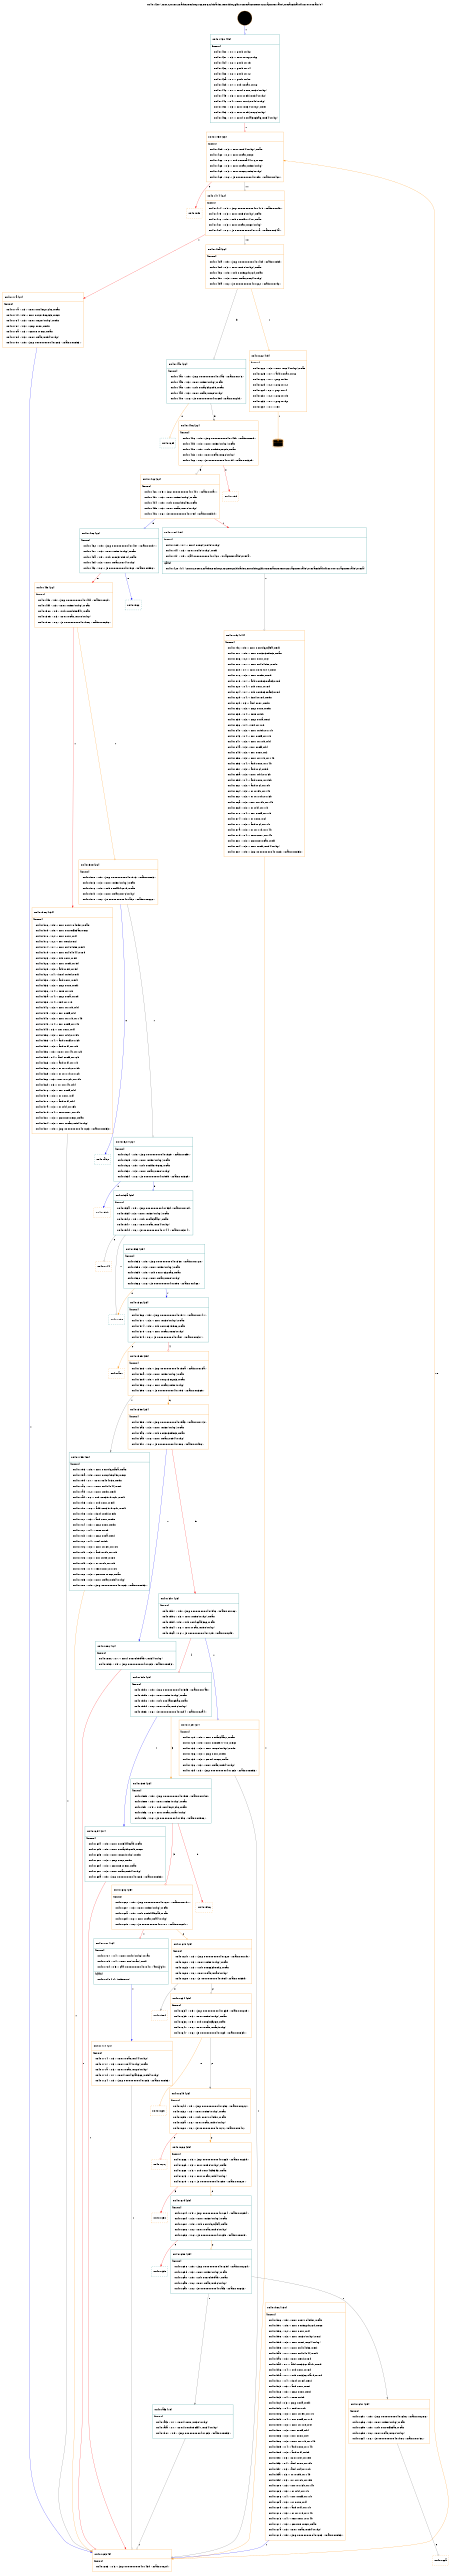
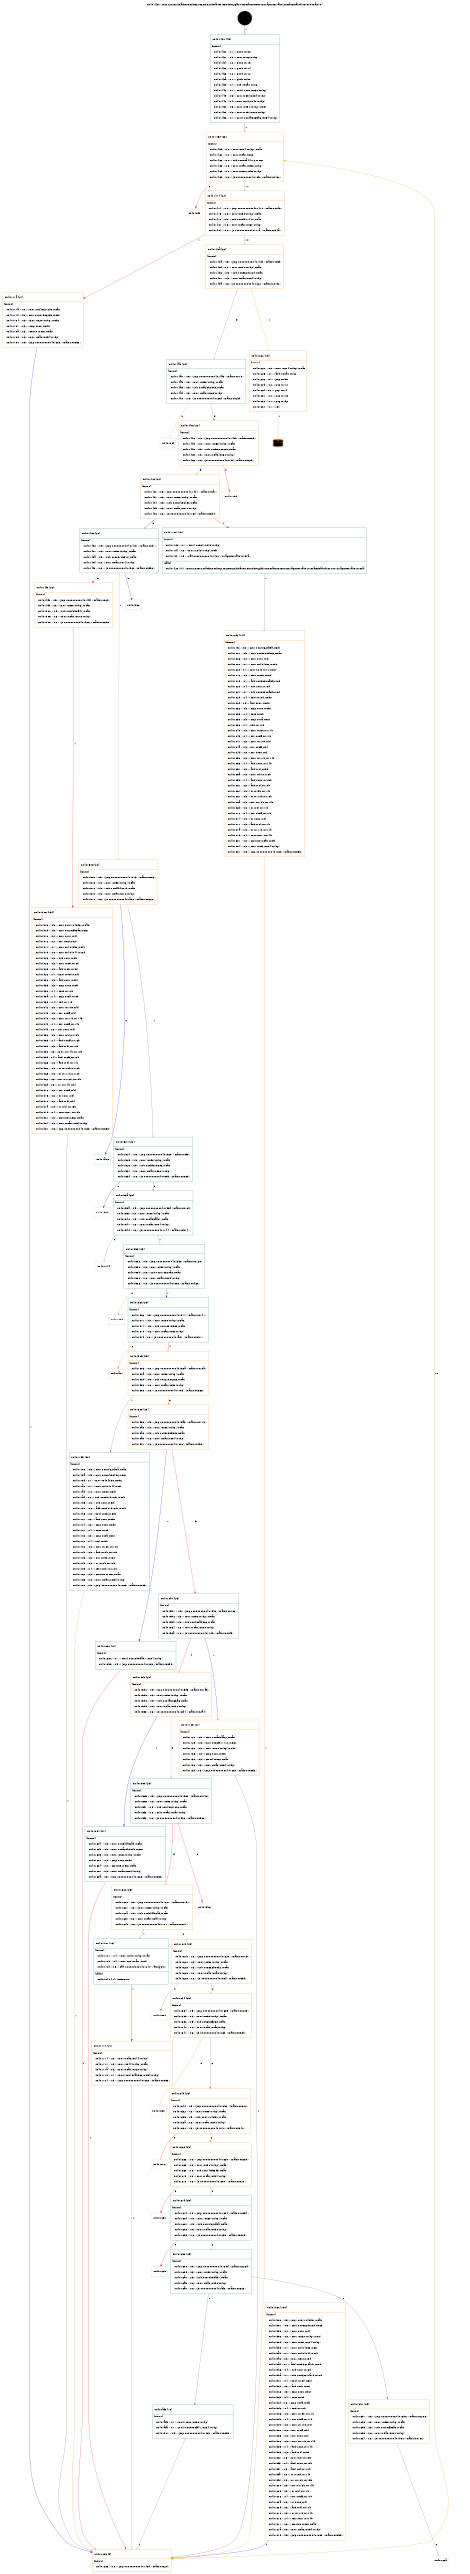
(96, 743) -> (119, 716)
(116, 1273) -> (159, 1239)
(171, 1694) -> (171, 1694)
